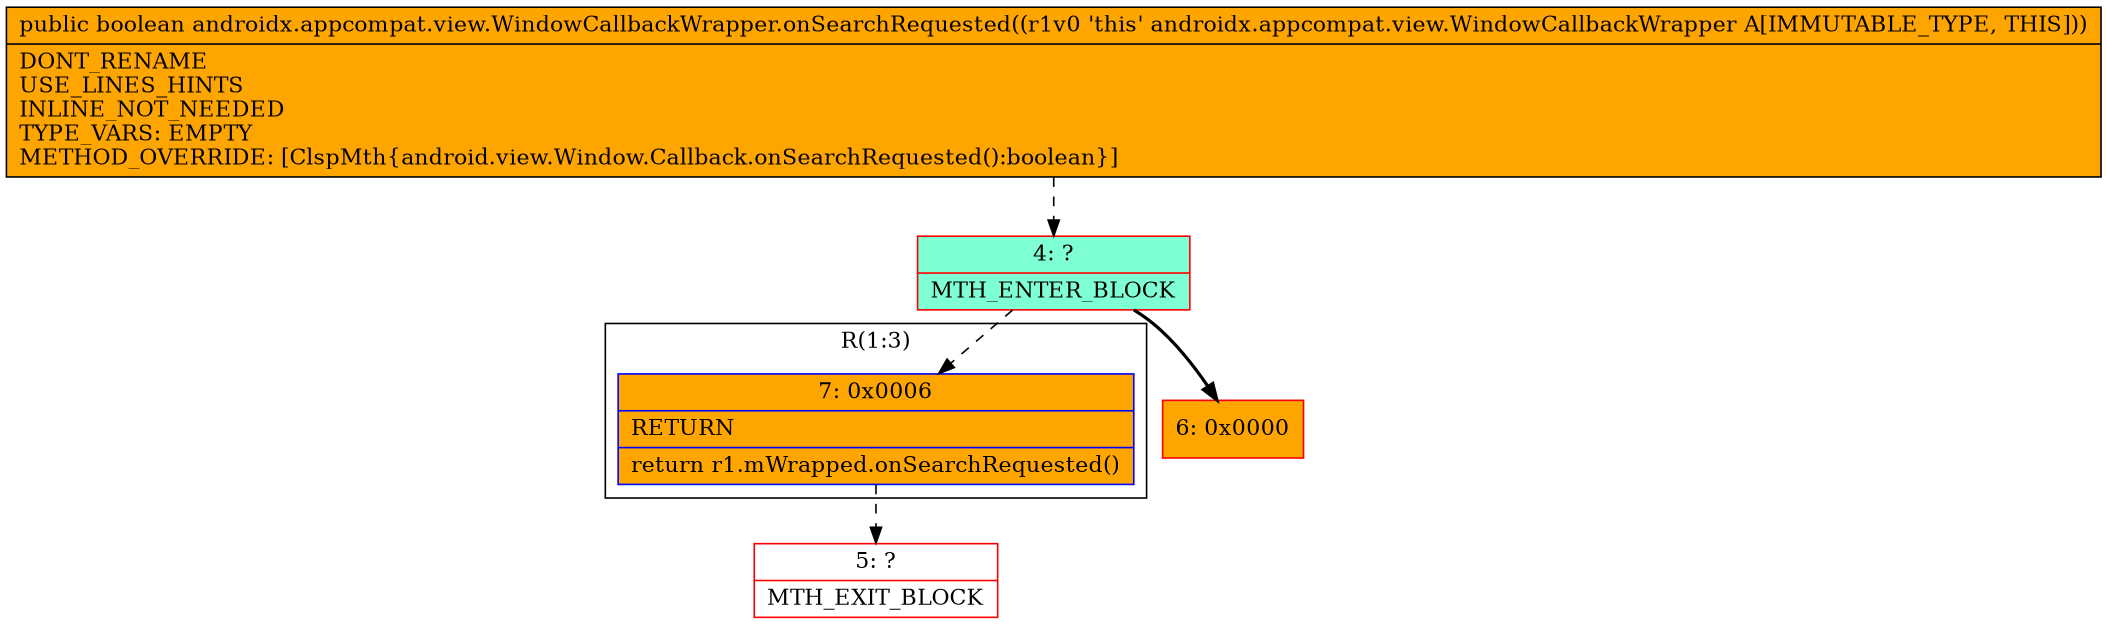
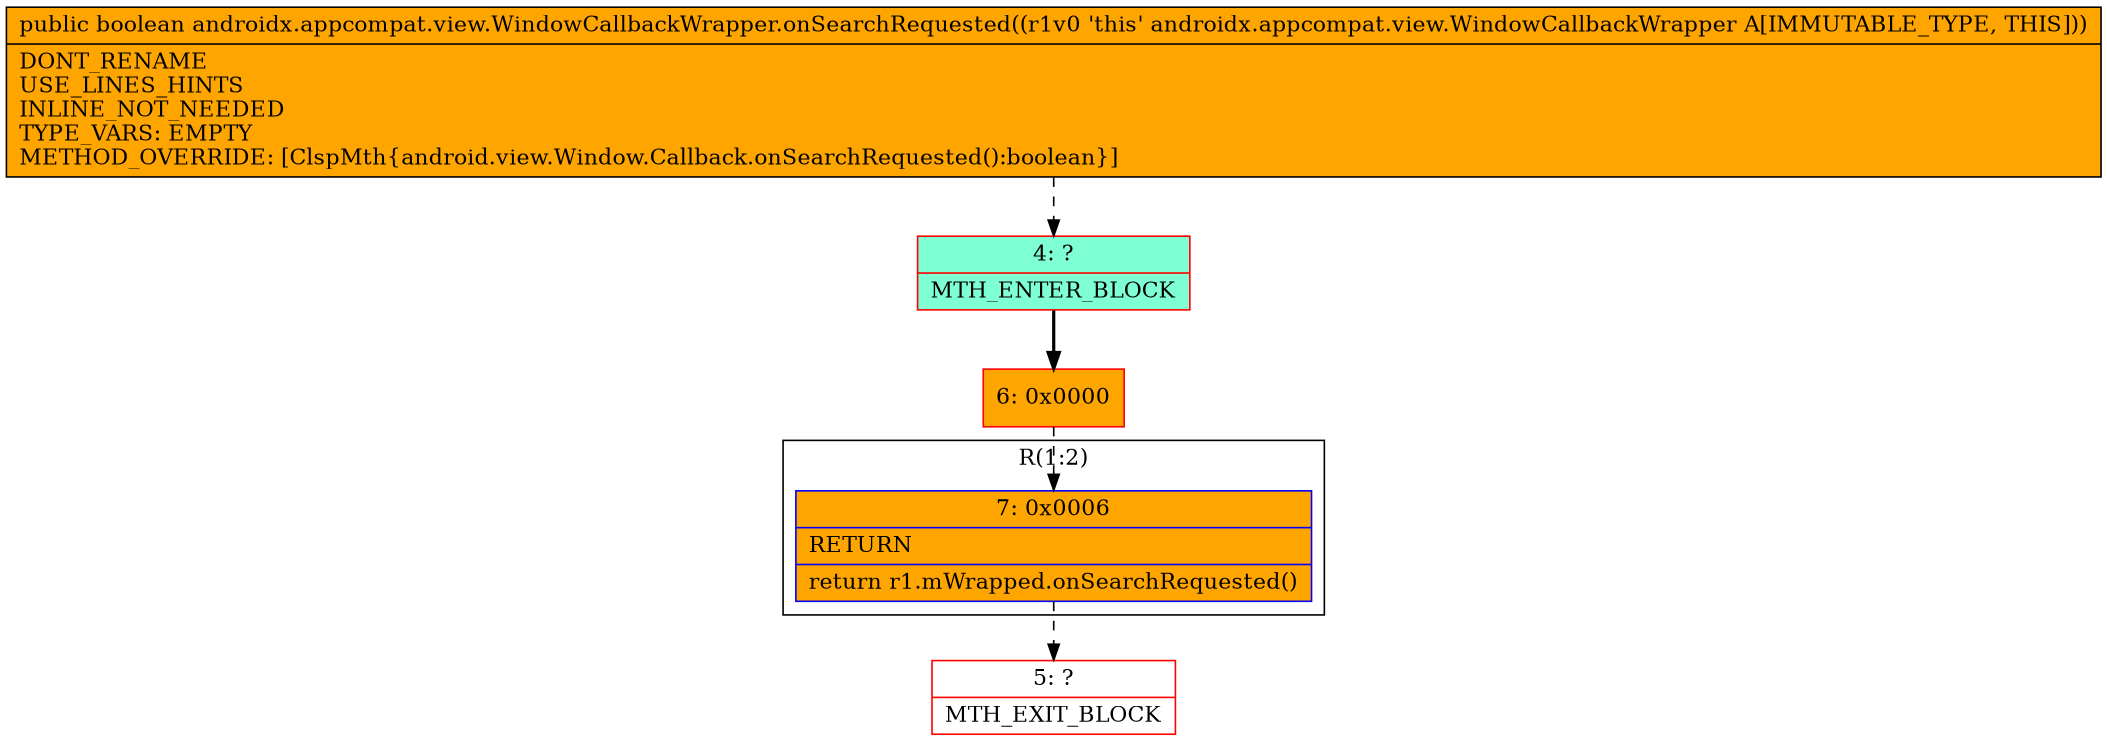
(982, 337) -> (1054, 451)
(876, 342) -> (1054, 459)
